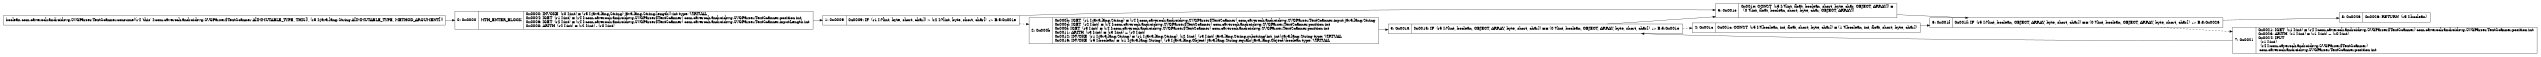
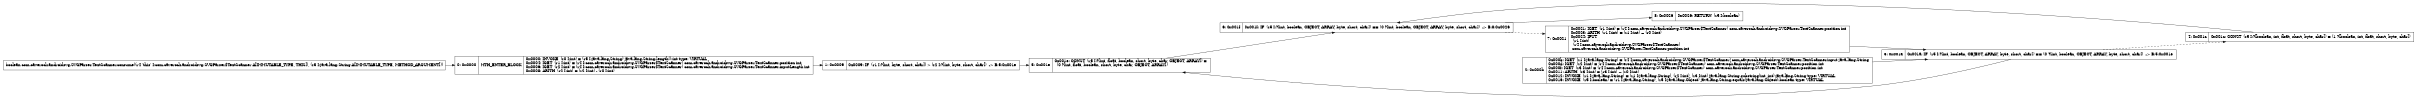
(1023, 24) -> none
